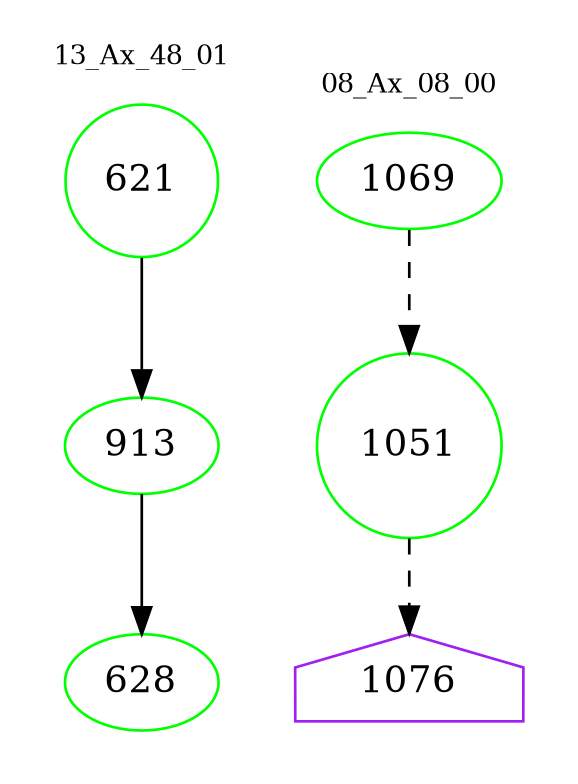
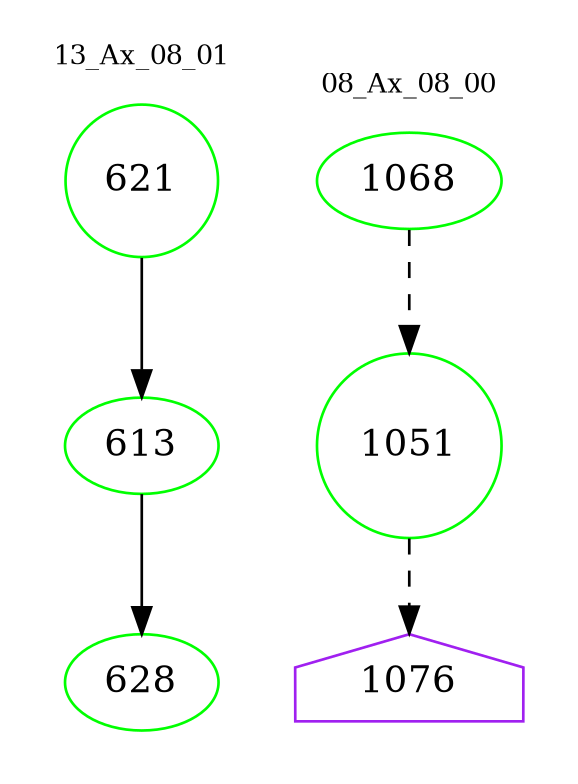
(142, 58) -> (142, 58)
(409, 181) -> (409, 181)
(142, 446) -> (142, 446)
